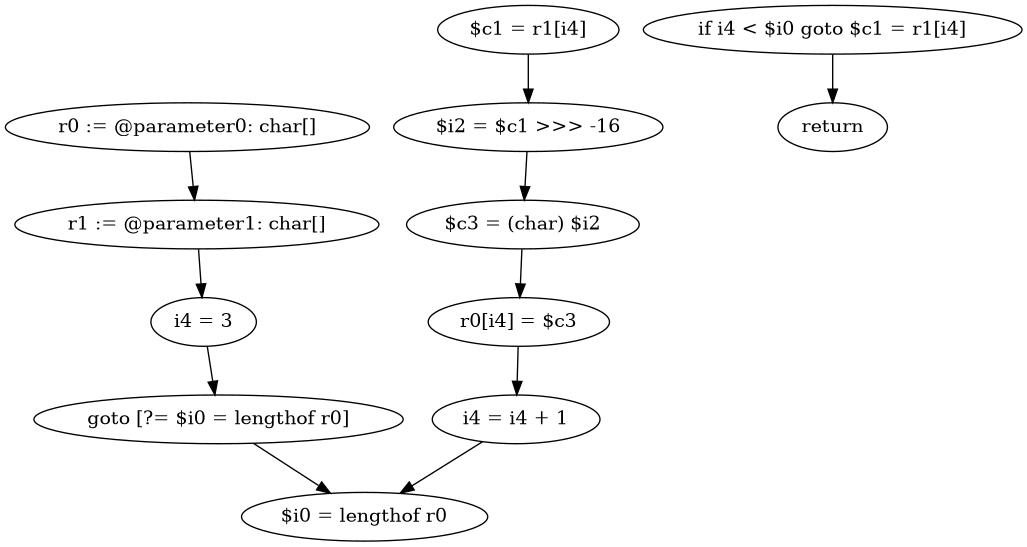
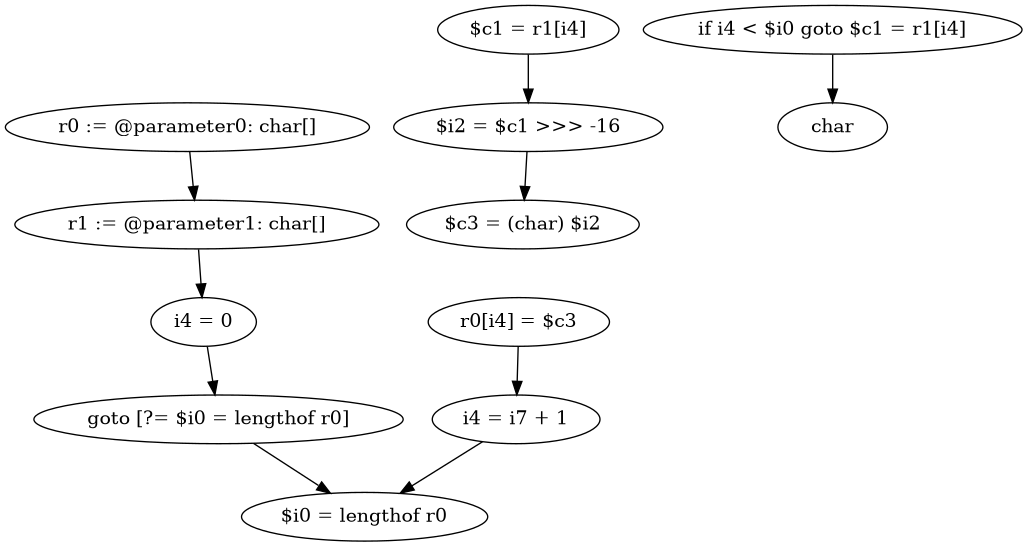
(833, 127) -> (833, 127)
(521, 267) -> none
(204, 322) -> (204, 322)
(516, 419) -> (516, 419)
